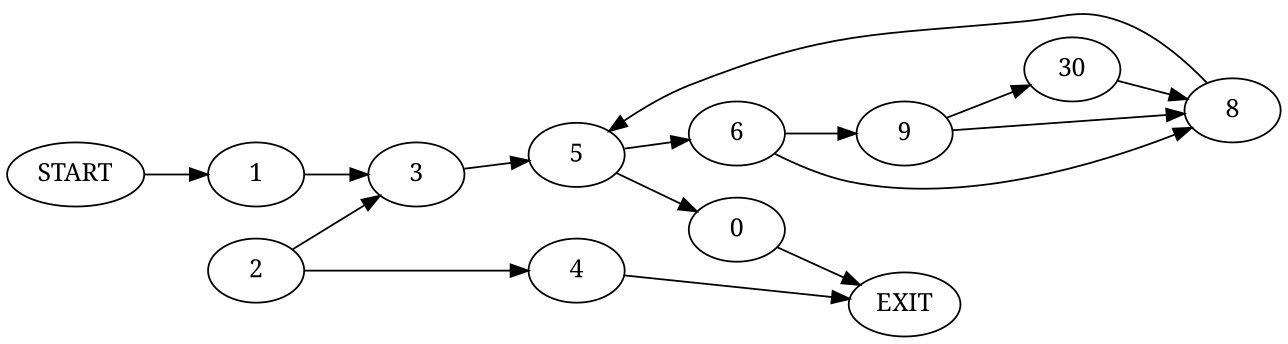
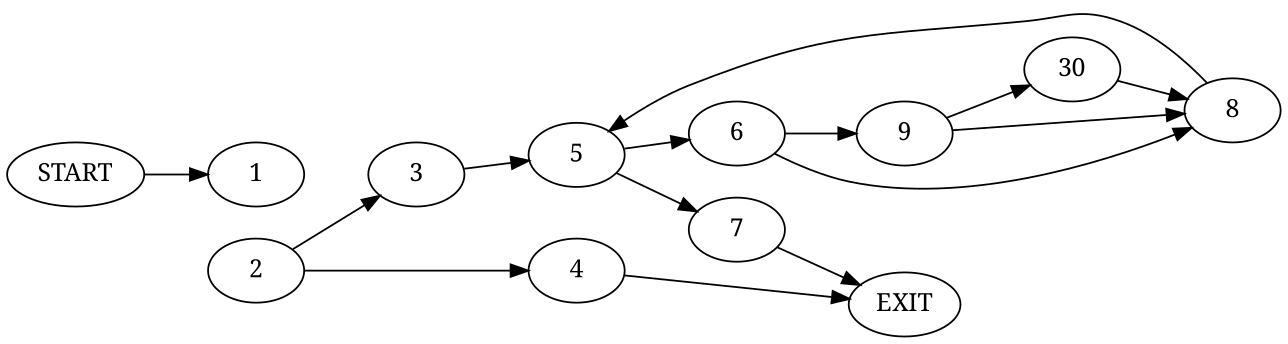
(328, 174) -> none
(737, 230) -> (737, 230)
